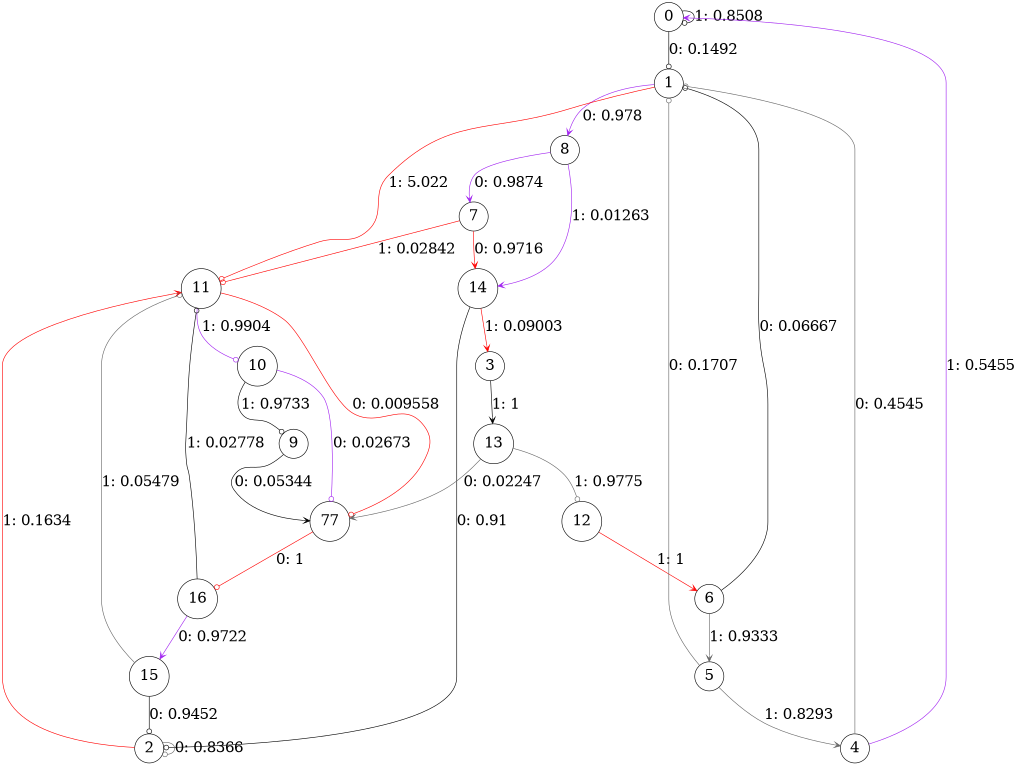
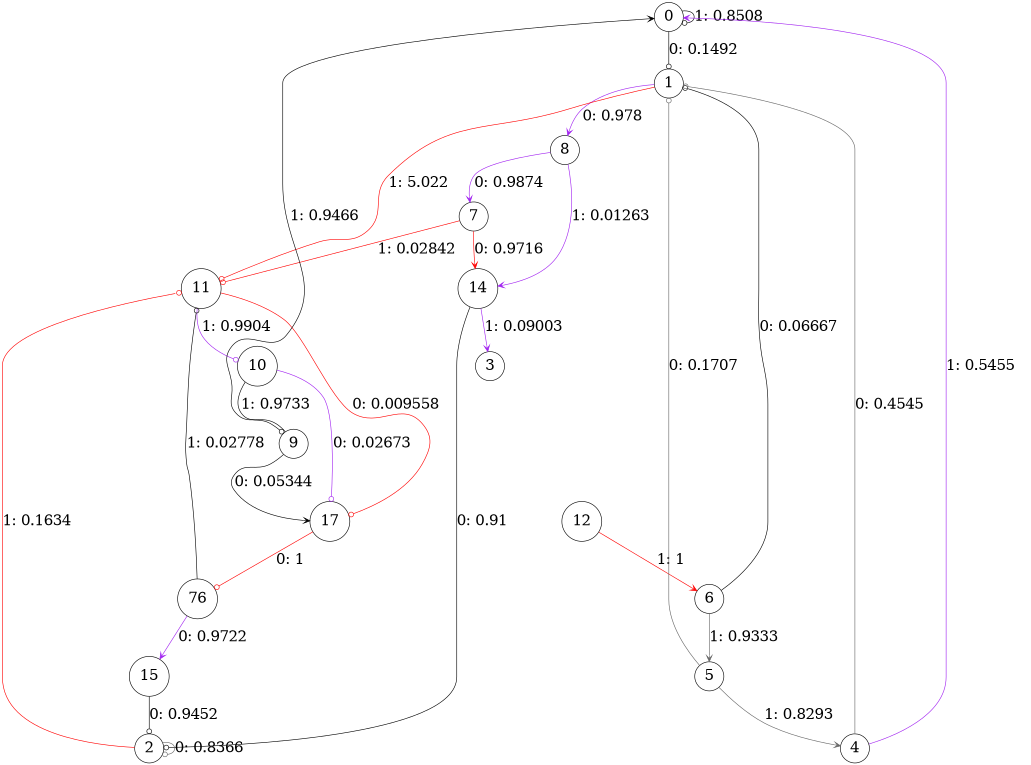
none -> (283, 117)
(484, 327) -> (484, 327)
(494, 444) -> none
(102, 464) -> none
(2, 506) -> (2, 506)
(330, 521) -> (330, 521)
(198, 599) -> (198, 599)
